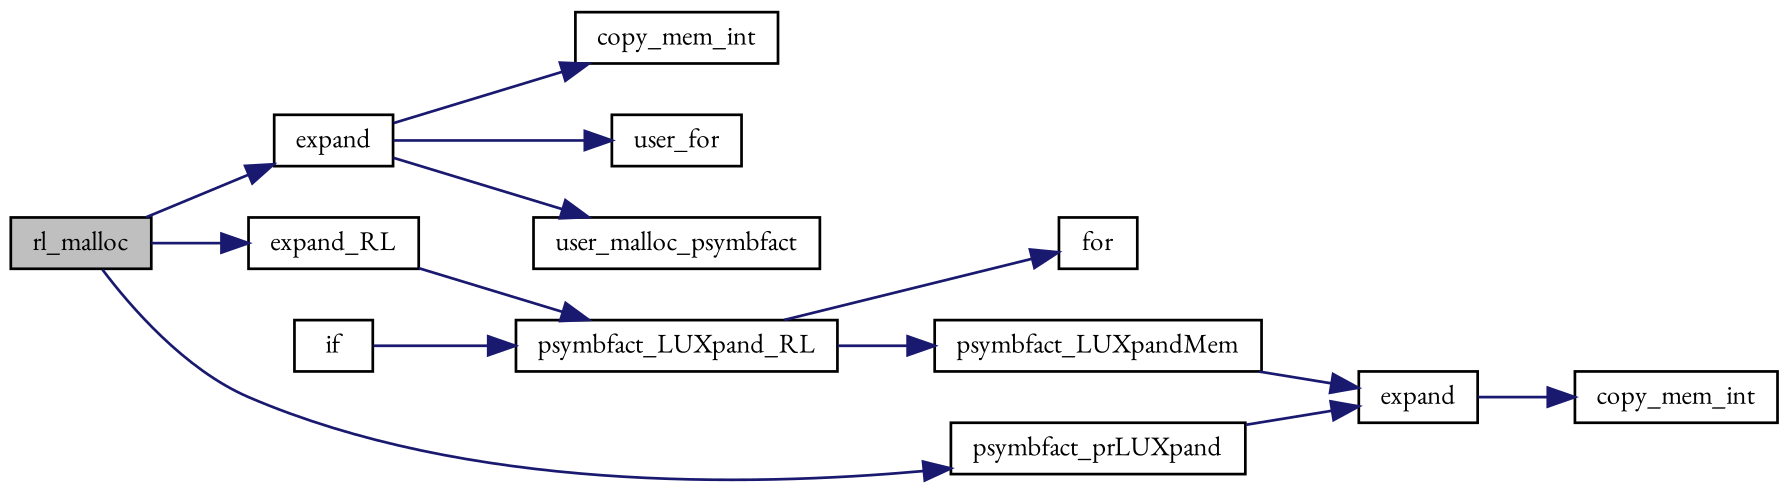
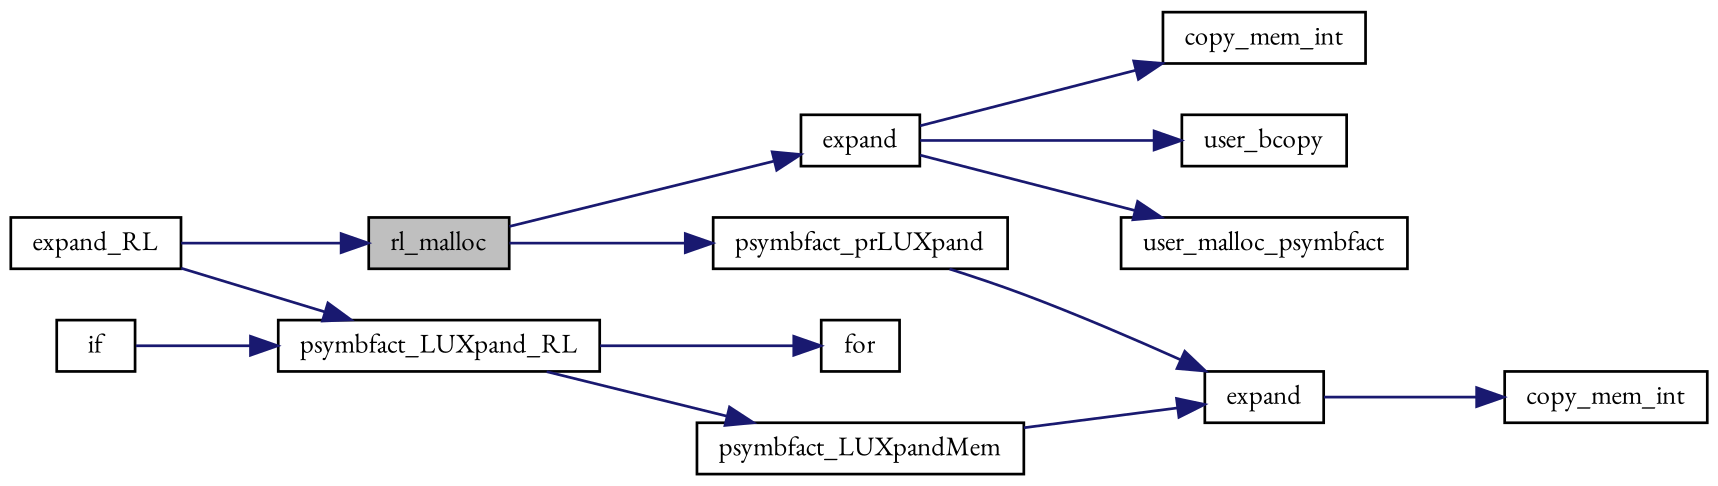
(677, 140) -> (1264, 140)
(186, 243) -> (261, 243)
